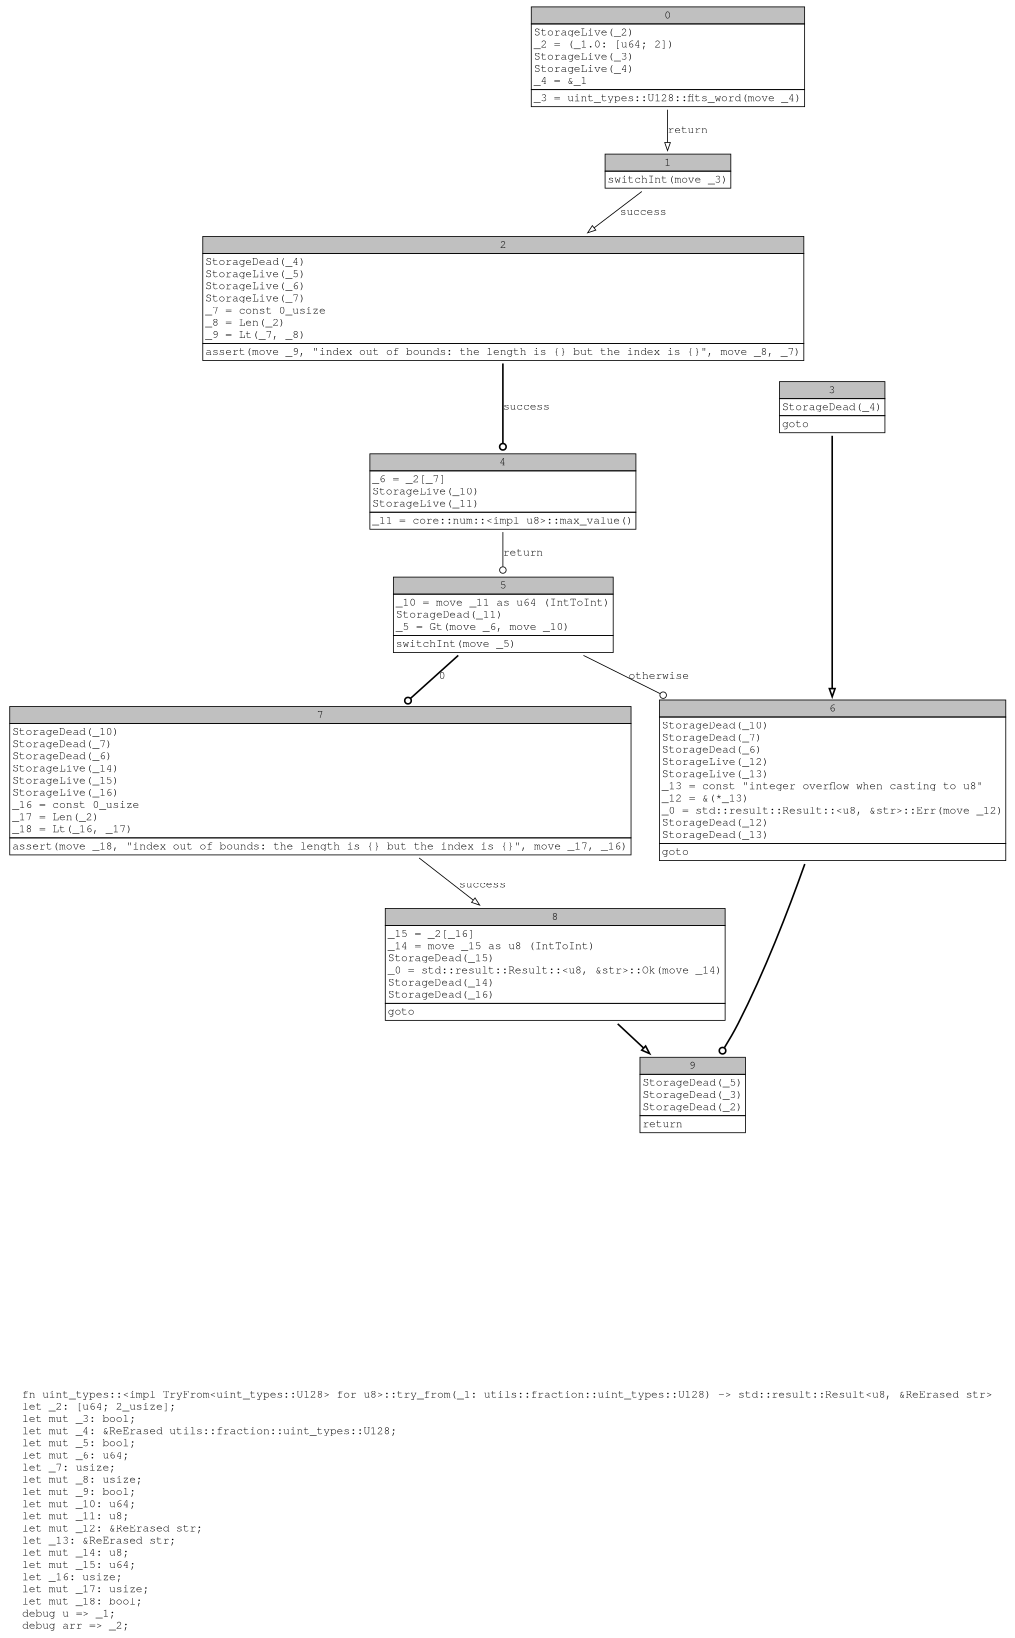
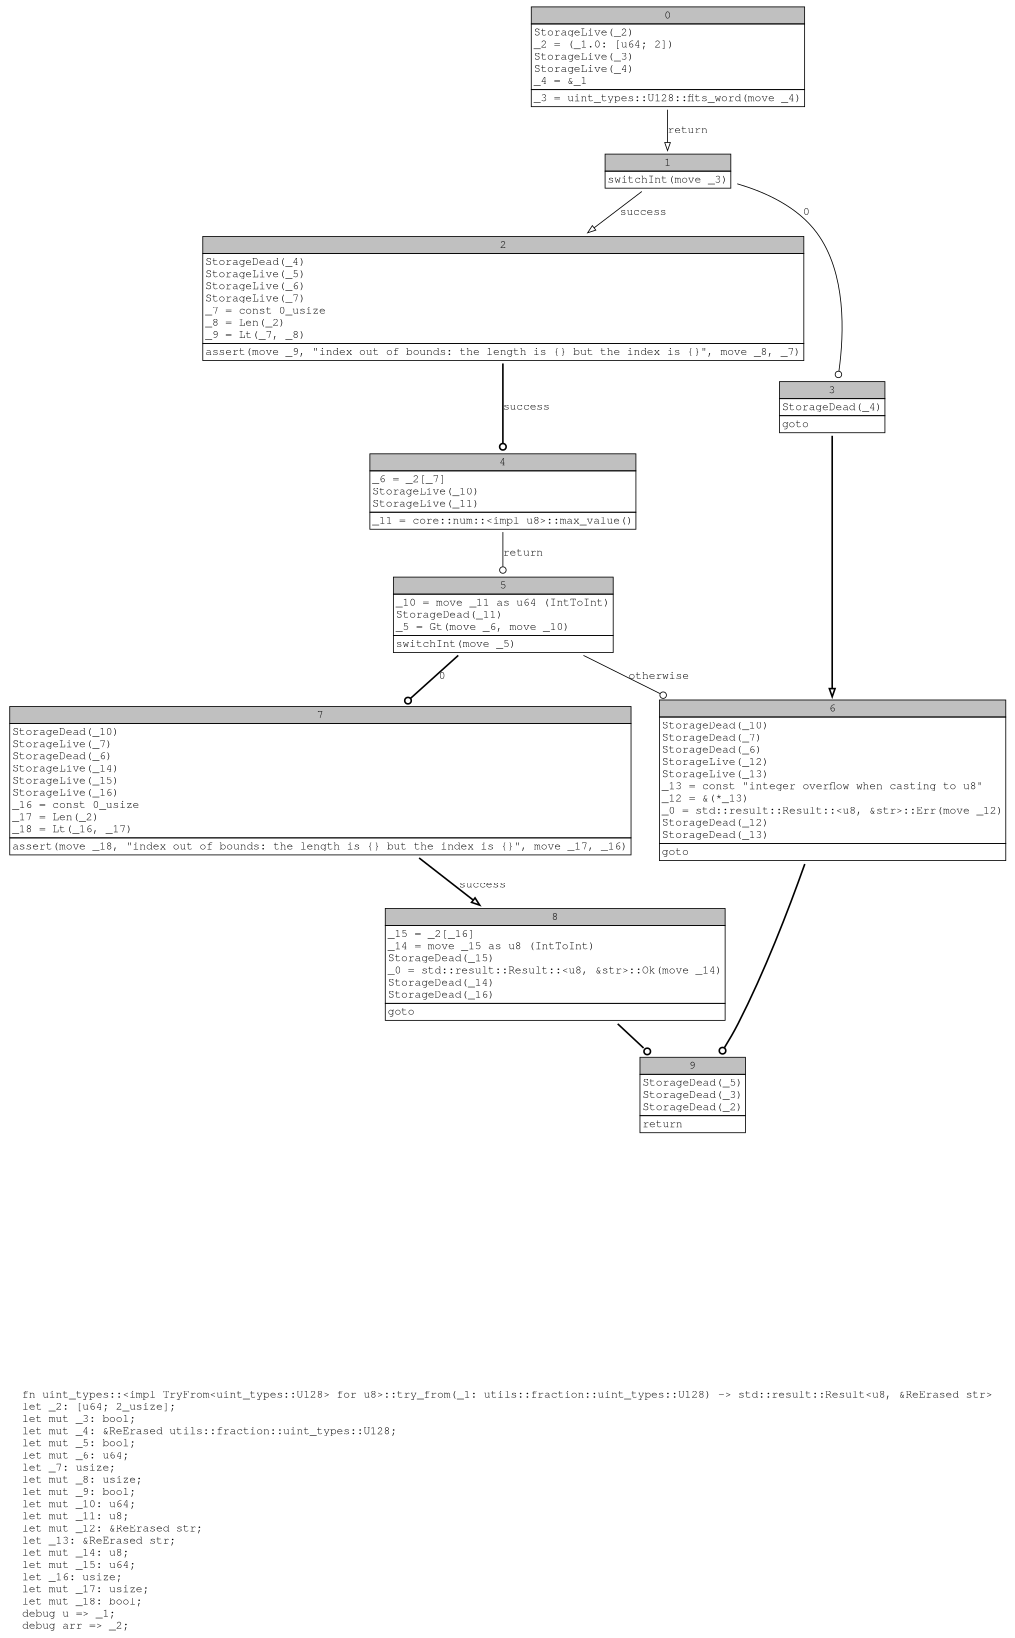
none -> (829, 254)
(62, 744) -> (62, 744)
(446, 879) -> (446, 879)
(631, 1036) -> (631, 1036)
